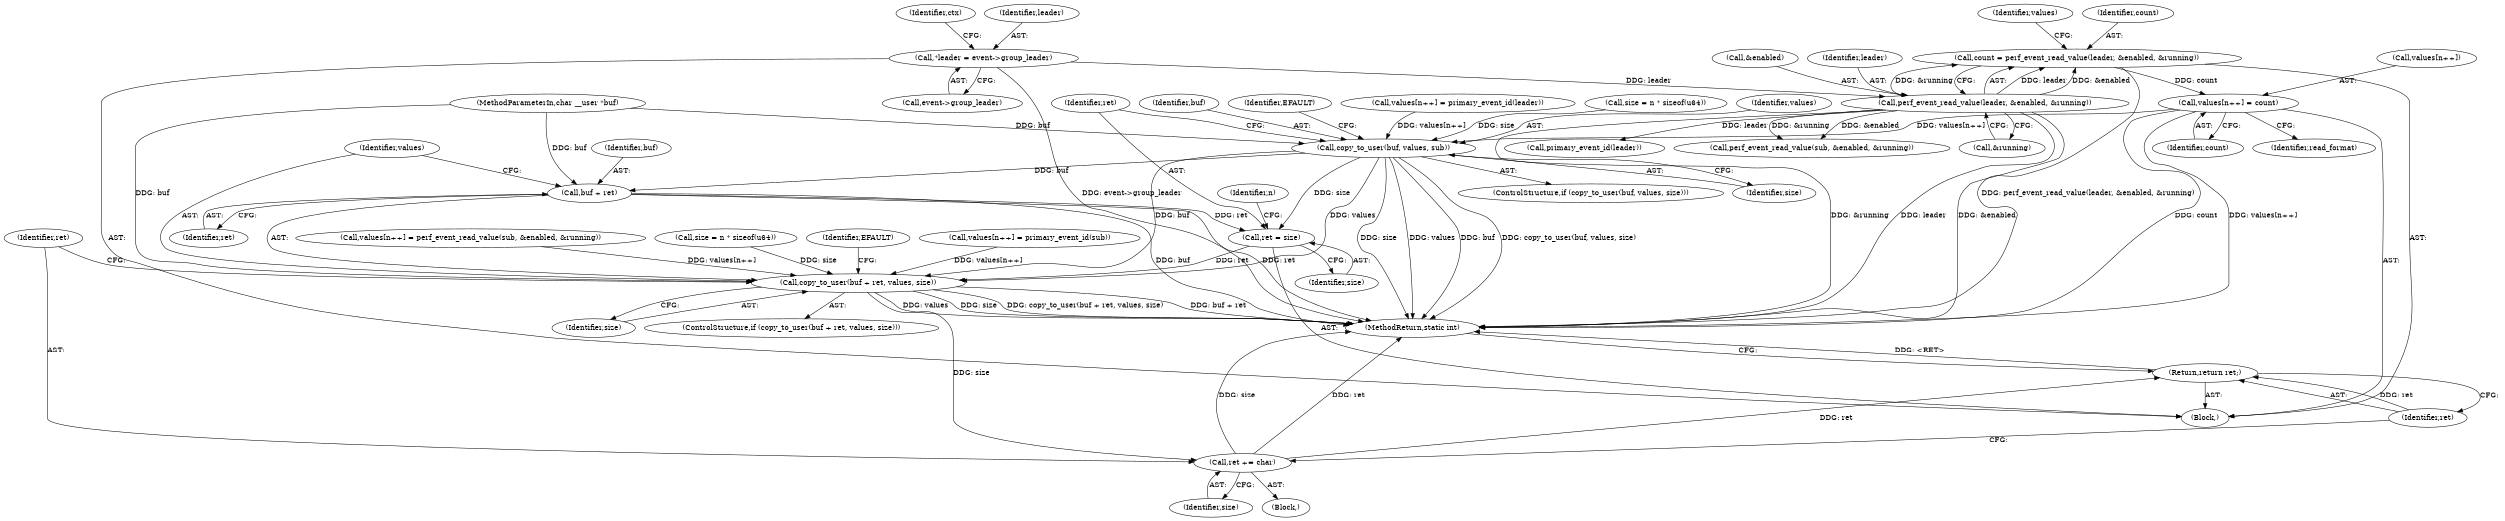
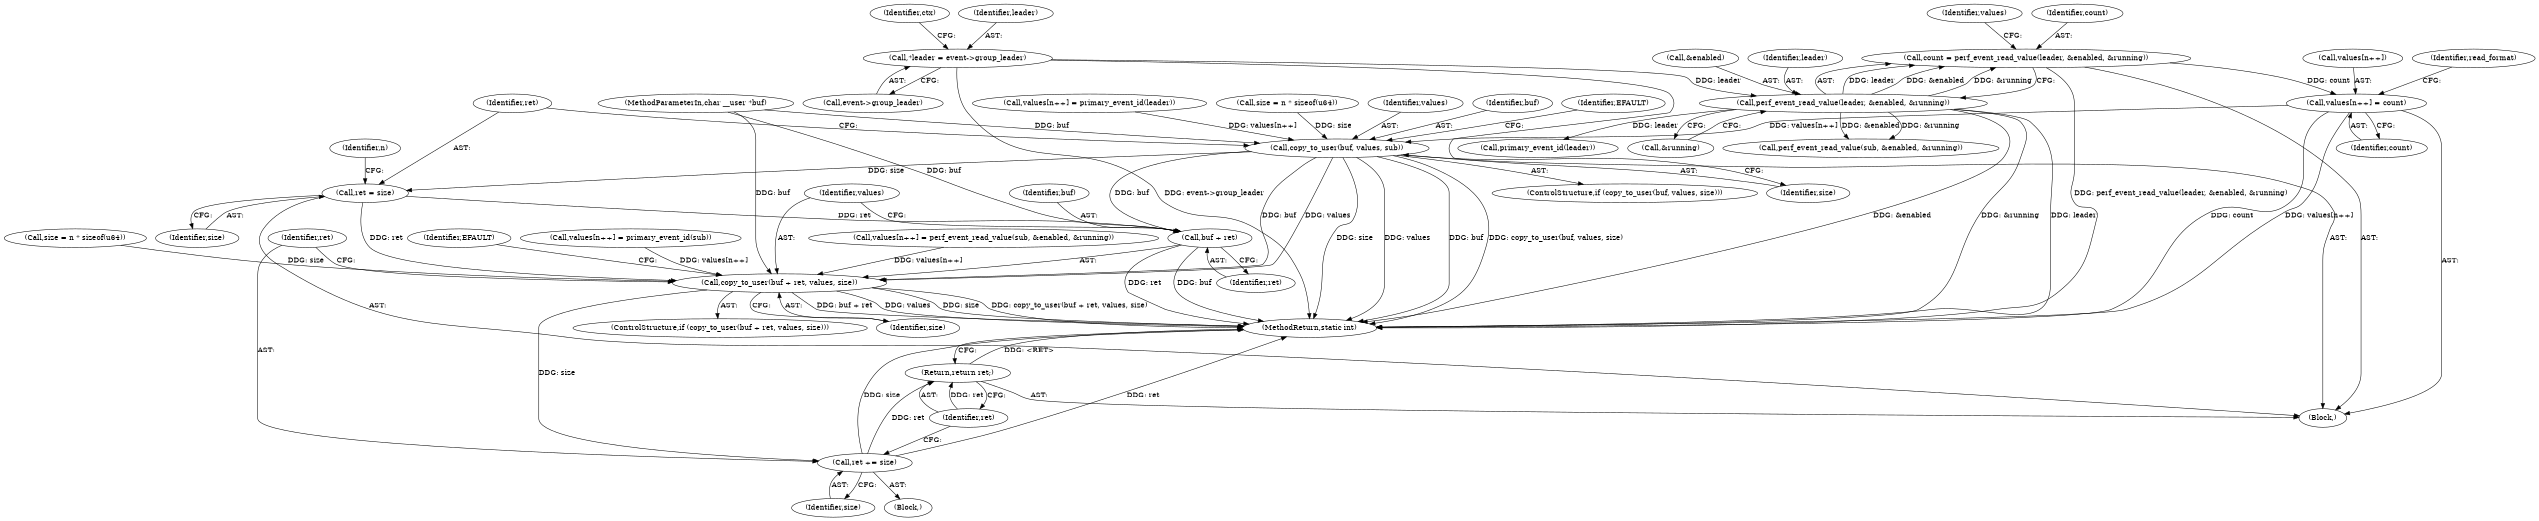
(2269, 125) -> (2418, 80)
(938, 200) -> (791, 218)
(1243, 463) -> (865, 463)
